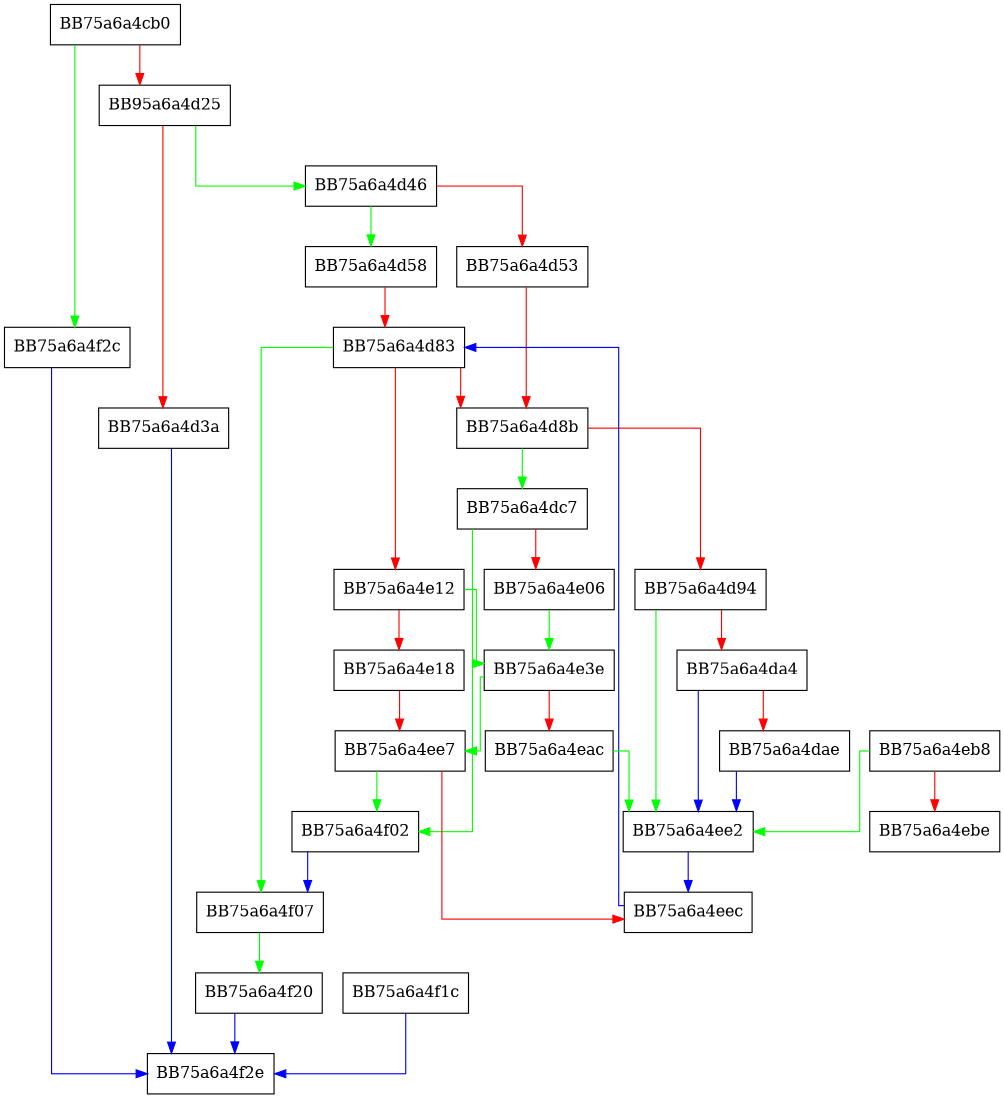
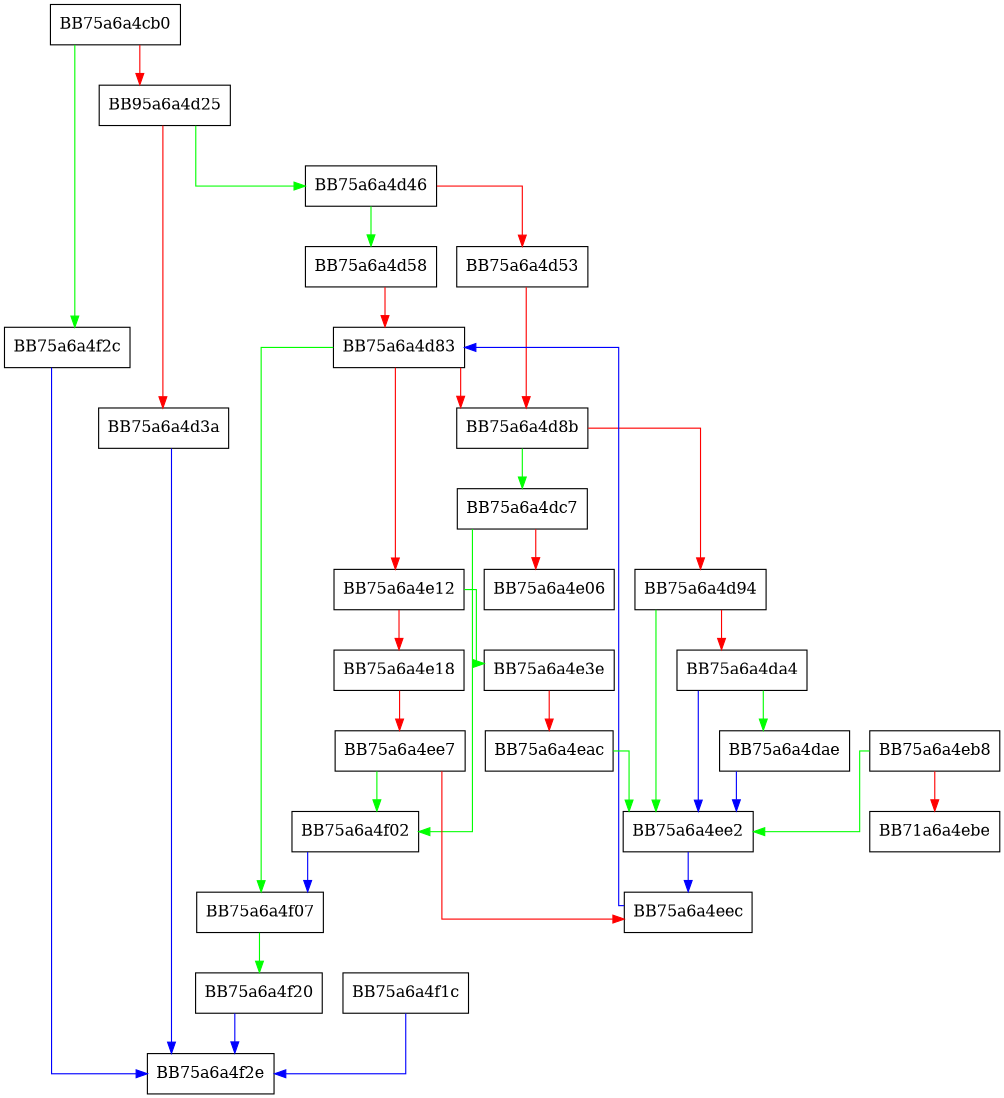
(549, 624) -> none
(763, 705) -> (763, 705)
(480, 714) -> none
(935, 832) -> (935, 832)
